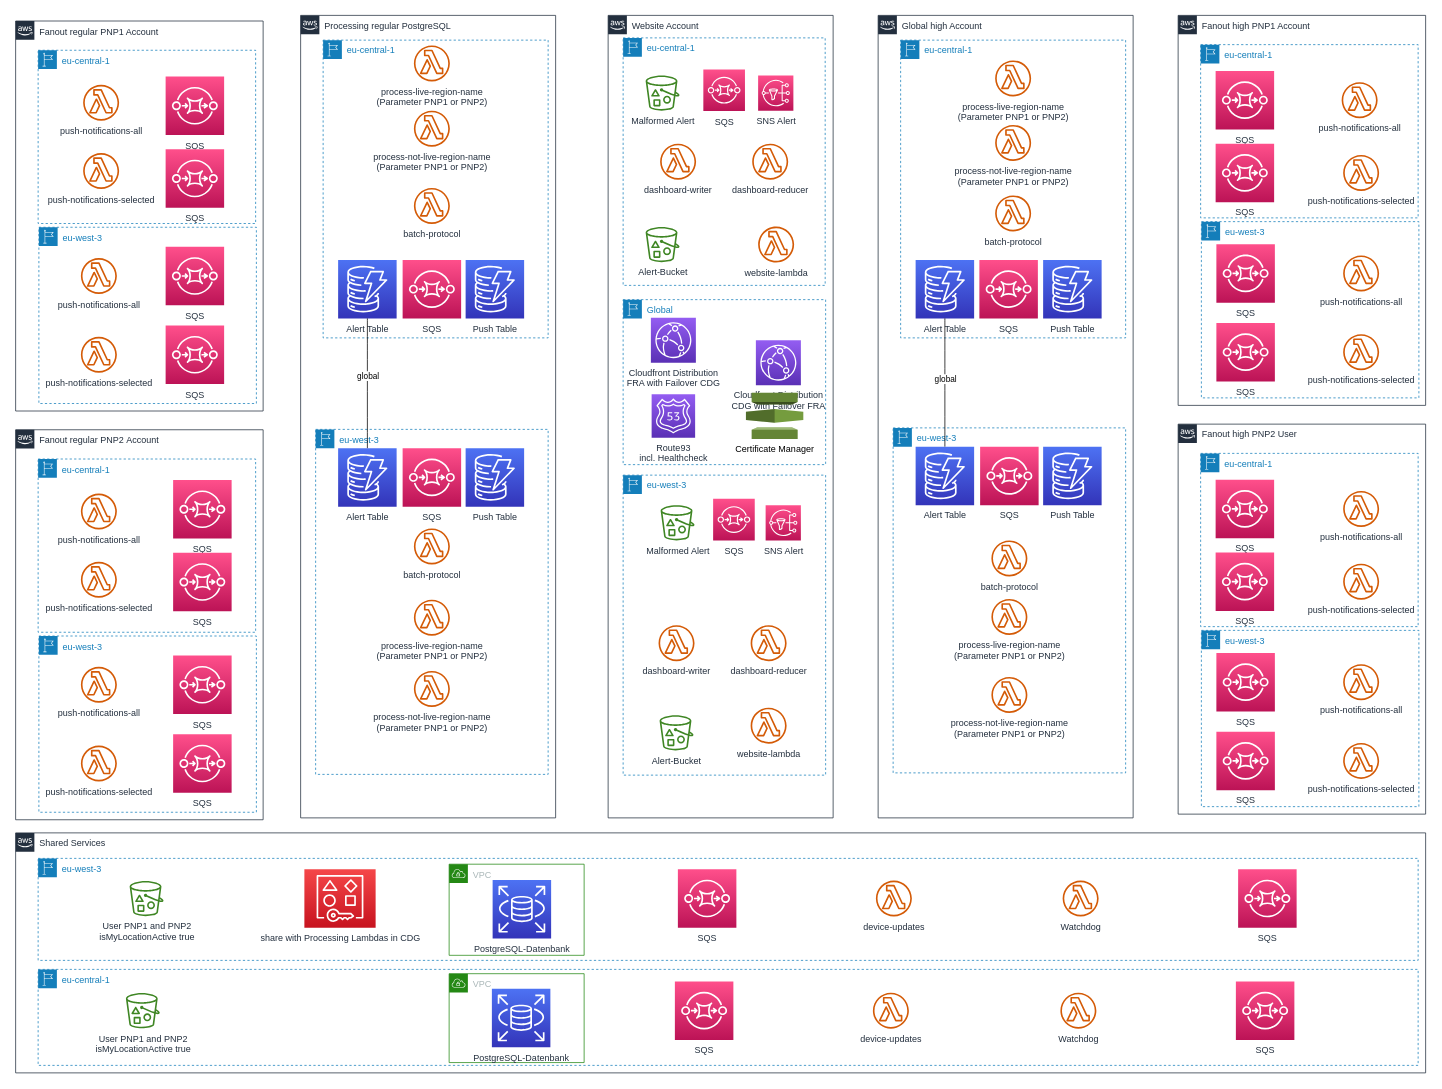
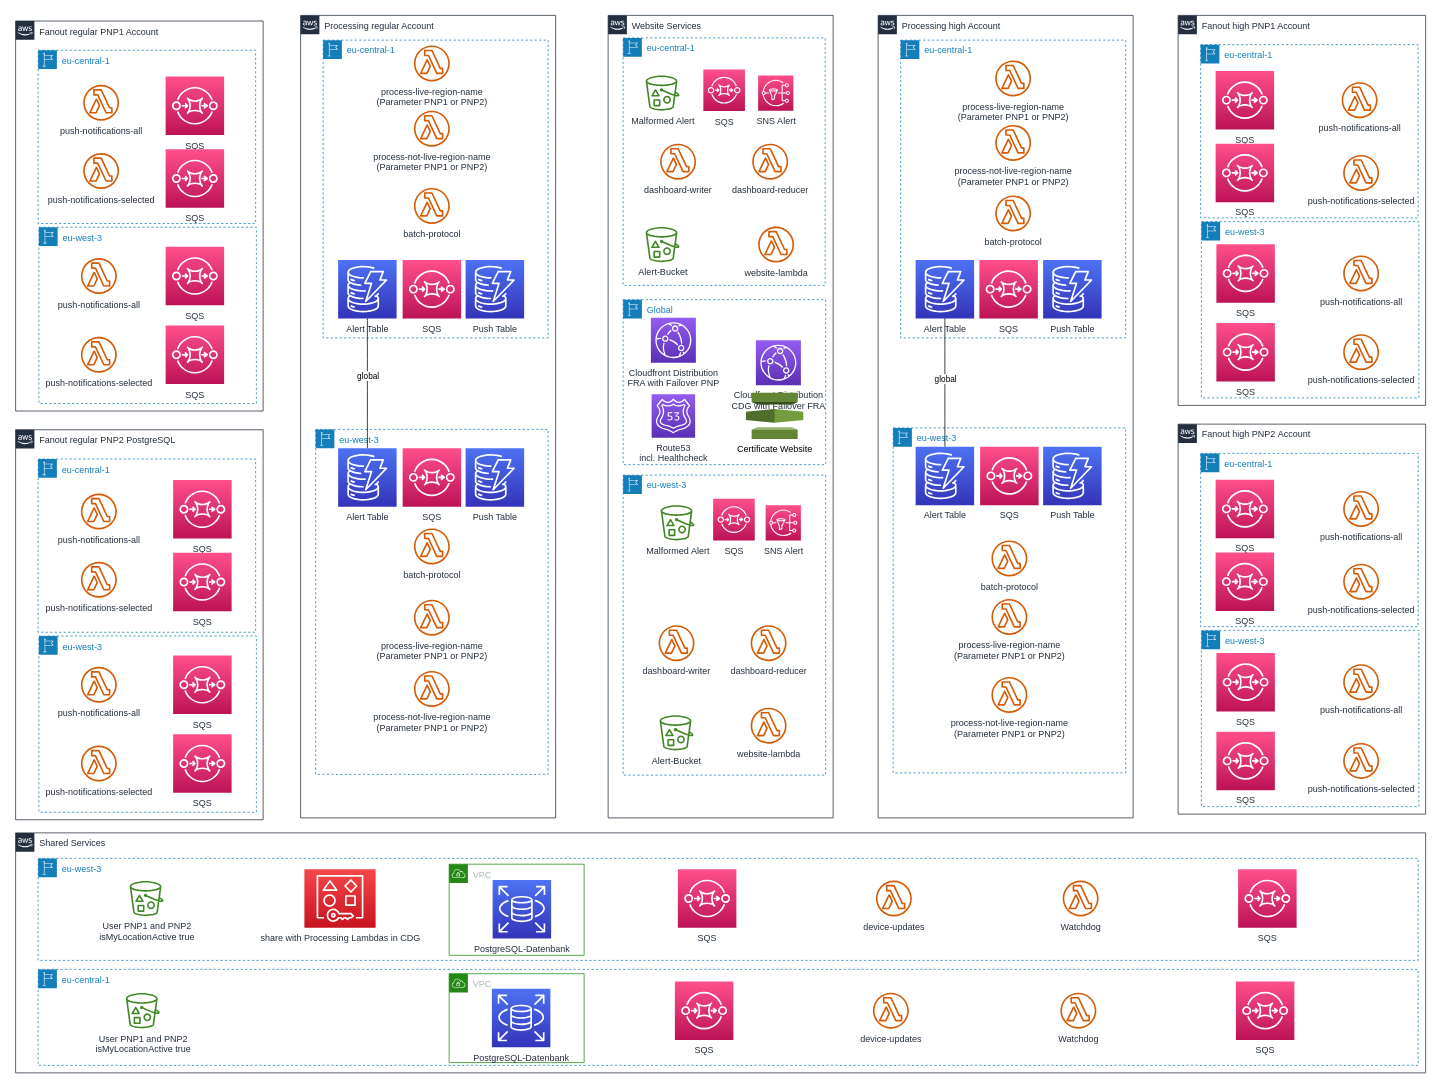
(394, 26) -> (386, 26)
(667, 26) -> (669, 26)
(945, 26) -> (956, 26)
(674, 379) -> (674, 379)
(1251, 435) -> (1259, 435)
(104, 441) -> (111, 441)
(775, 450) -> (775, 450)
(674, 454) -> (674, 454)
